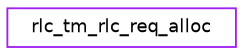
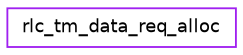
(122, 28) -> (122, 28)
